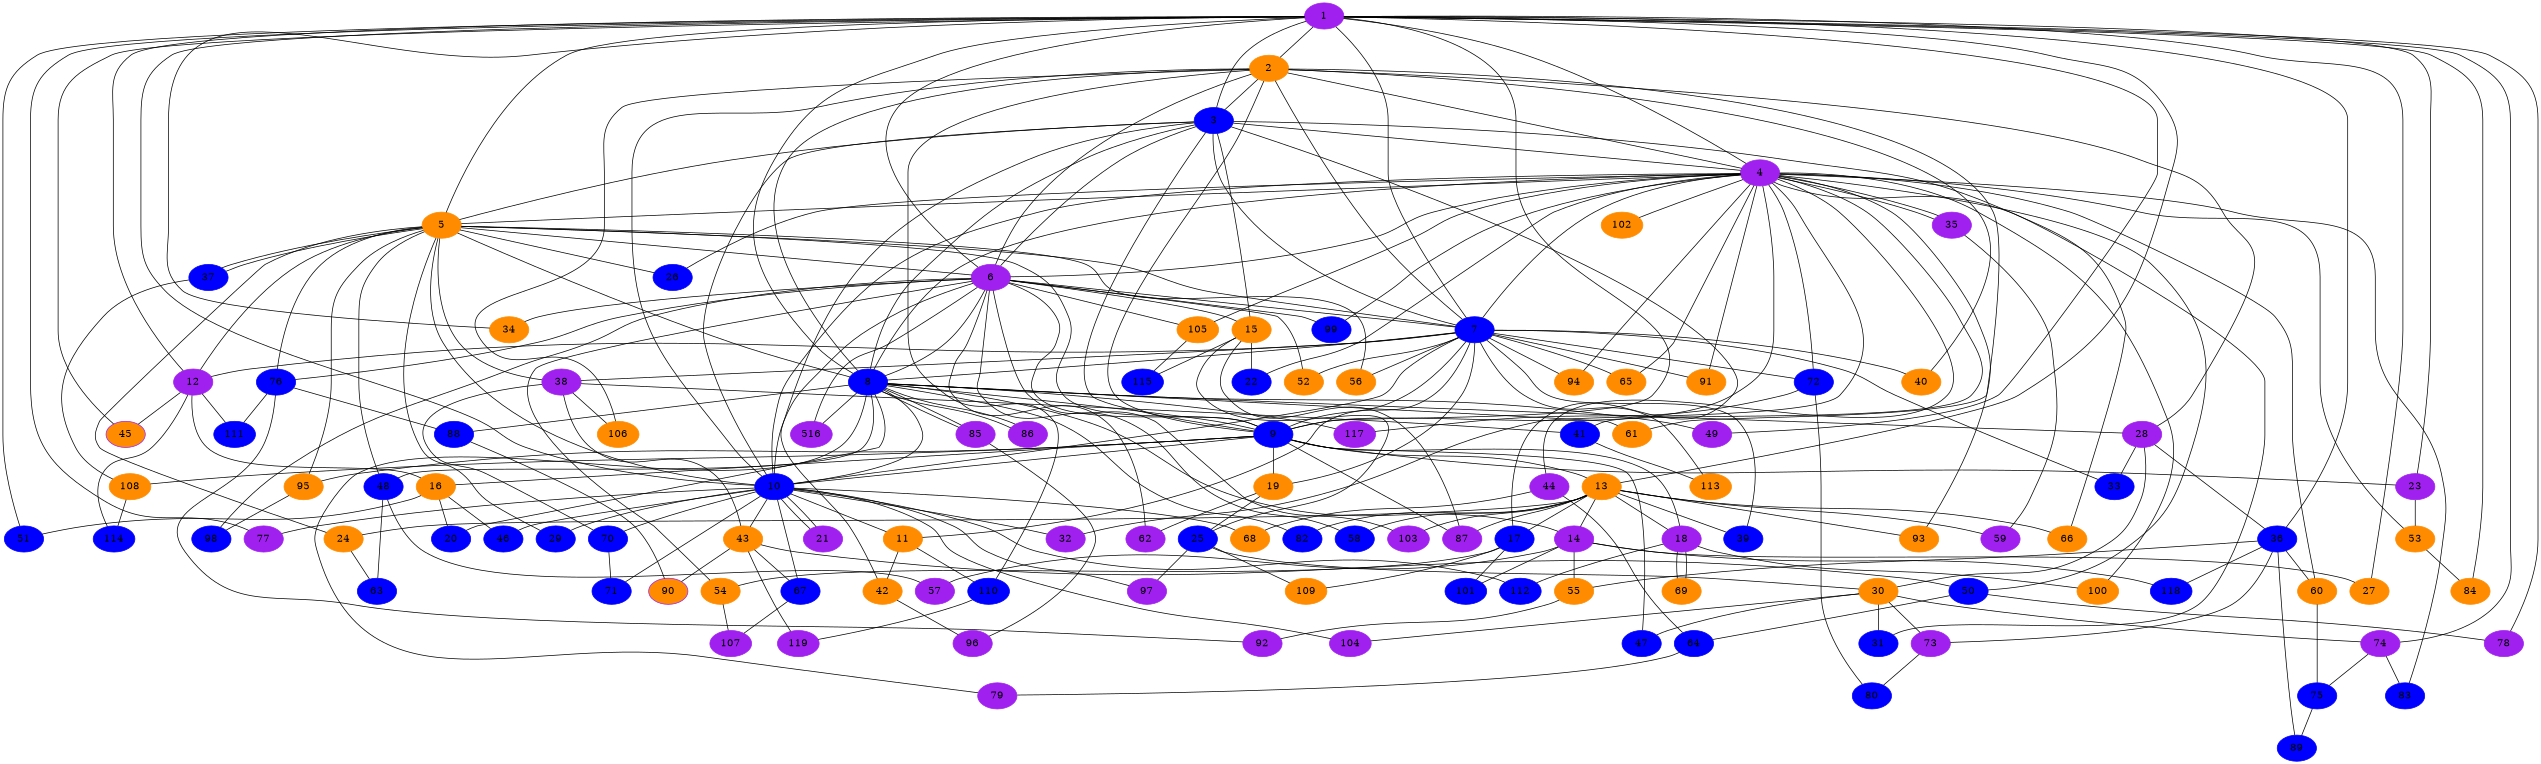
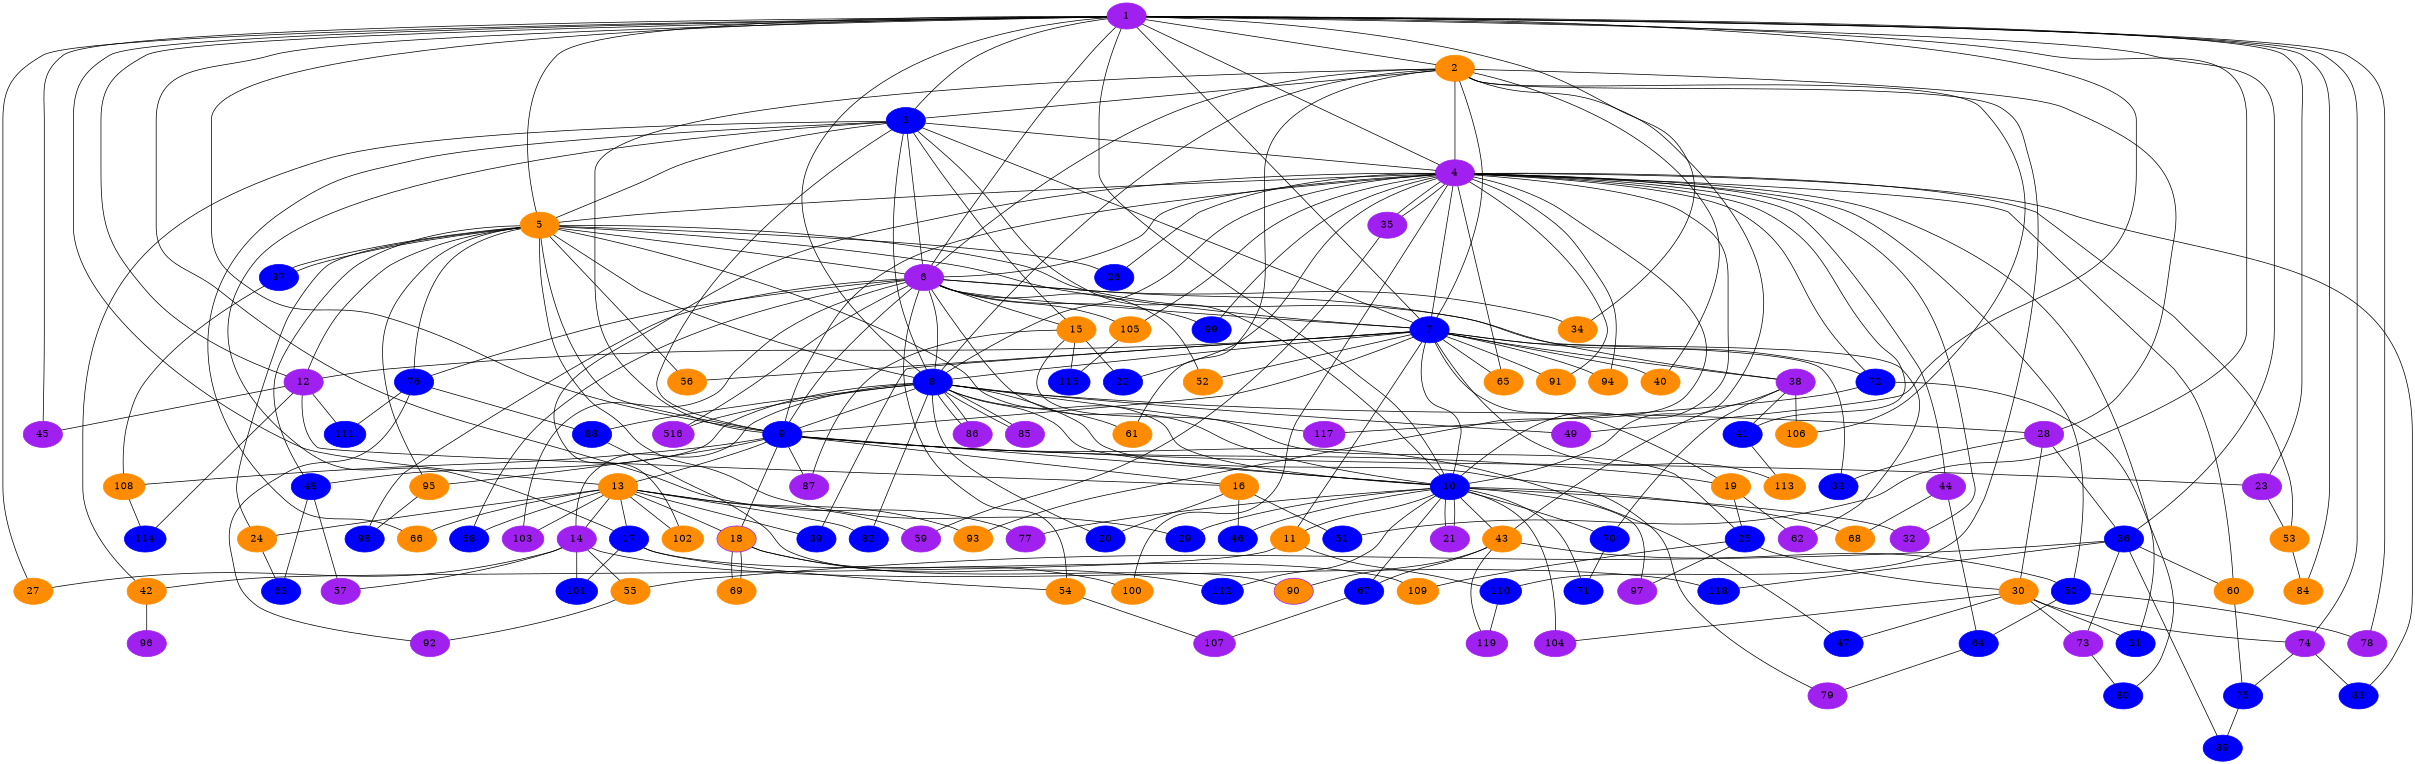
(126, 434) -> (43, 434)
(1518, 516) -> (650, 513)
(1682, 539) -> (737, 539)
(1095, 541) -> none
